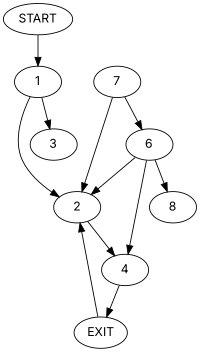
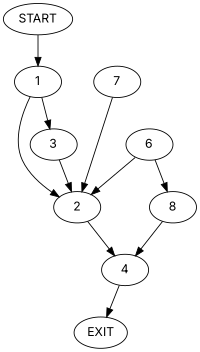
(131, 109) -> none
(138, 203) -> (152, 235)
(90, 274) -> (64, 172)
